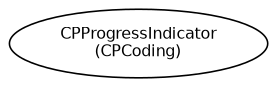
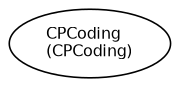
(139, 44) -> (90, 44)
